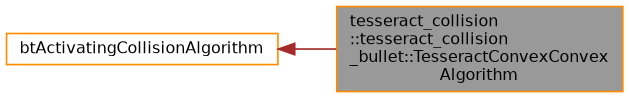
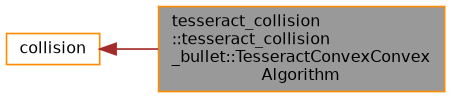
(142, 49) -> (53, 49)
